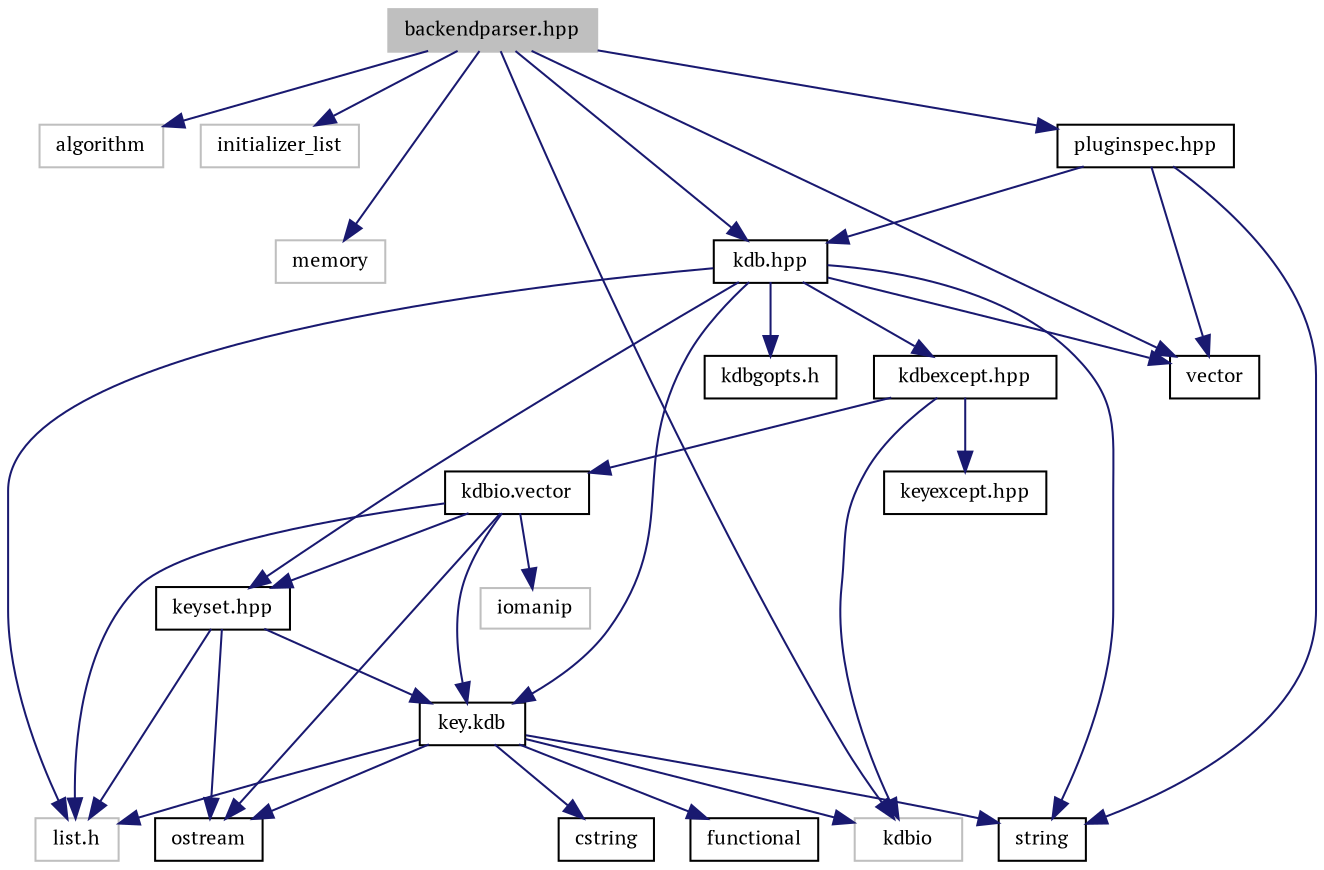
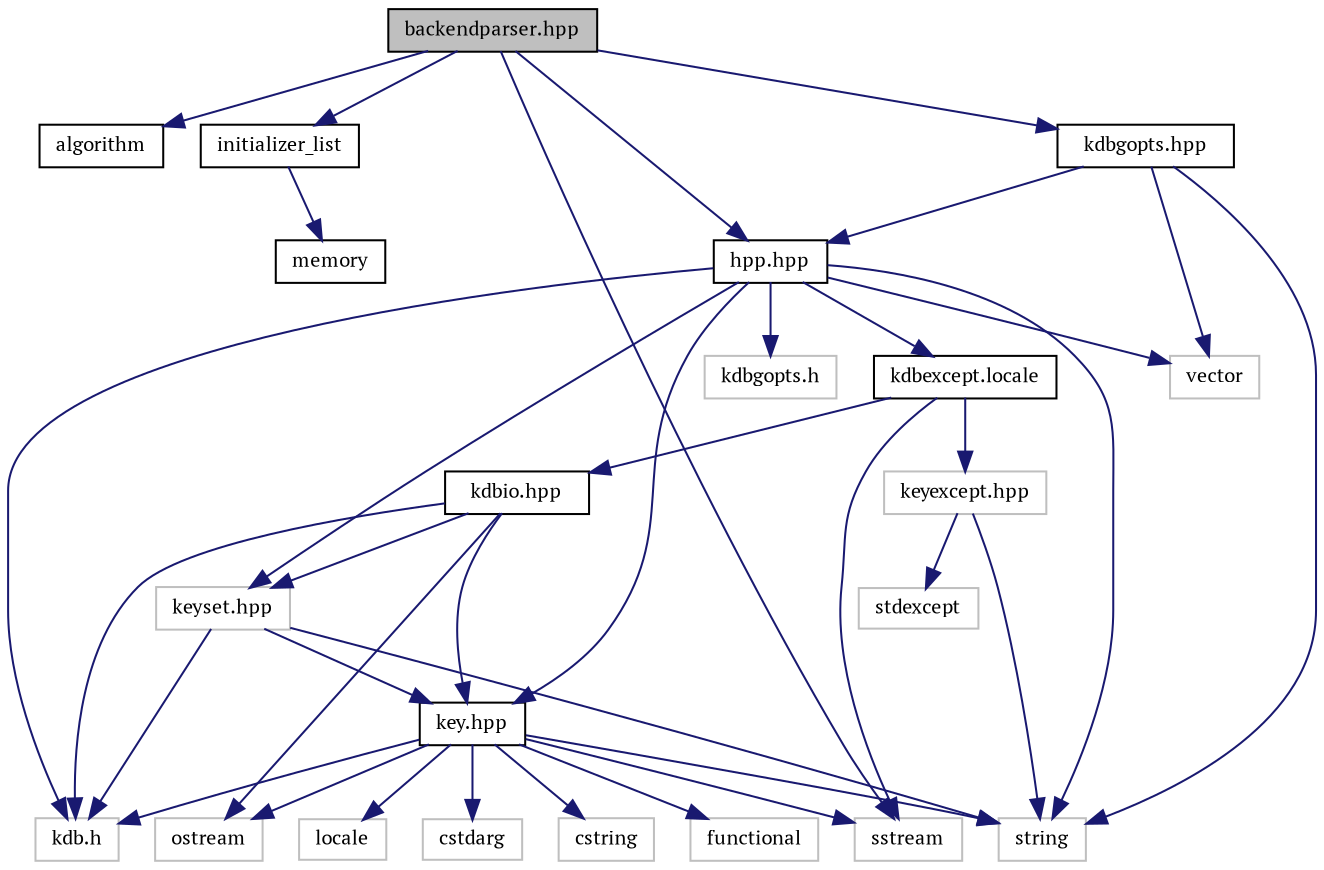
(493, 30) -> (493, 30)
(418, 138) -> (301, 194)
(101, 146) -> (101, 146)
(280, 146) -> (280, 146)
(1146, 146) -> (1146, 146)
(844, 199) -> none
(331, 262) -> (331, 262)
(771, 262) -> (771, 262)
(771, 377) -> (771, 377)
(965, 377) -> (965, 377)
(1215, 377) -> (1215, 377)
(517, 493) -> (517, 493)
(965, 493) -> (965, 493)
(223, 608) -> (223, 608)
(535, 608) -> none
none -> (919, 608)
none -> (1013, 654)
(217, 713) -> (635, 720)
(472, 724) -> (472, 724)
(77, 840) -> (77, 840)
(209, 840) -> (209, 840)
none -> (343, 840)
none -> (472, 840)
(606, 840) -> (606, 840)
(754, 840) -> (754, 840)
(908, 840) -> (908, 840)
(1042, 840) -> (1042, 840)
